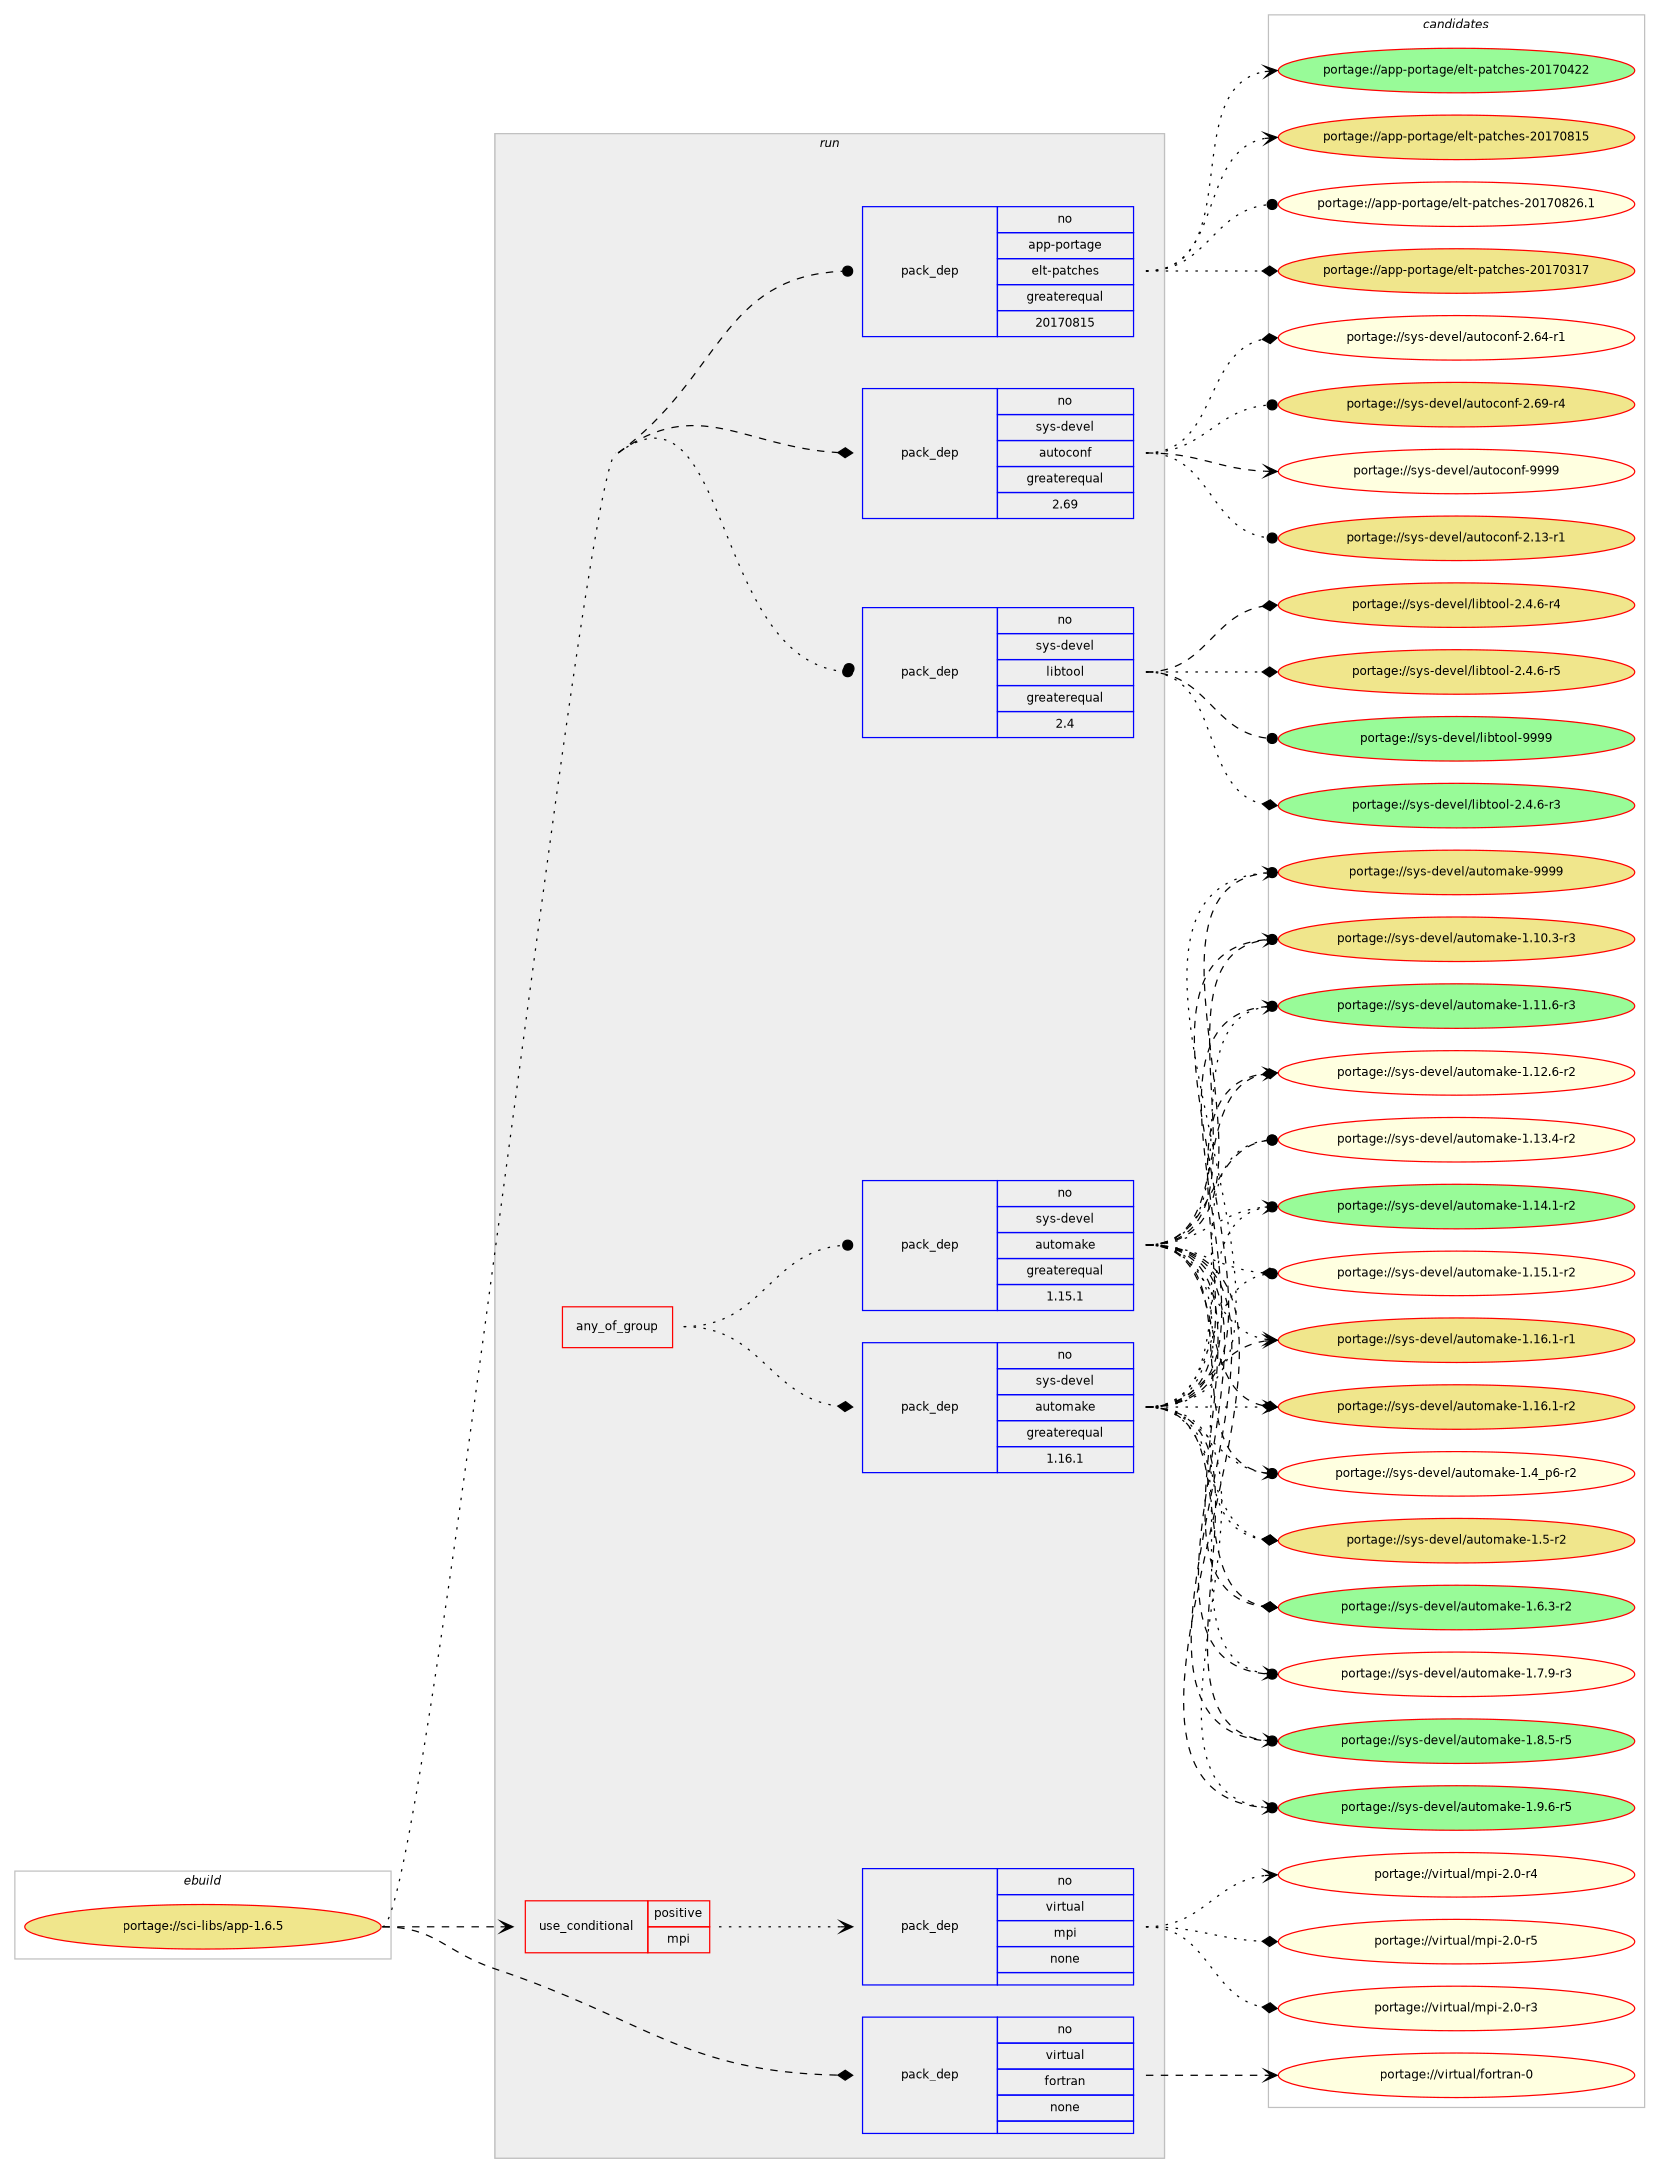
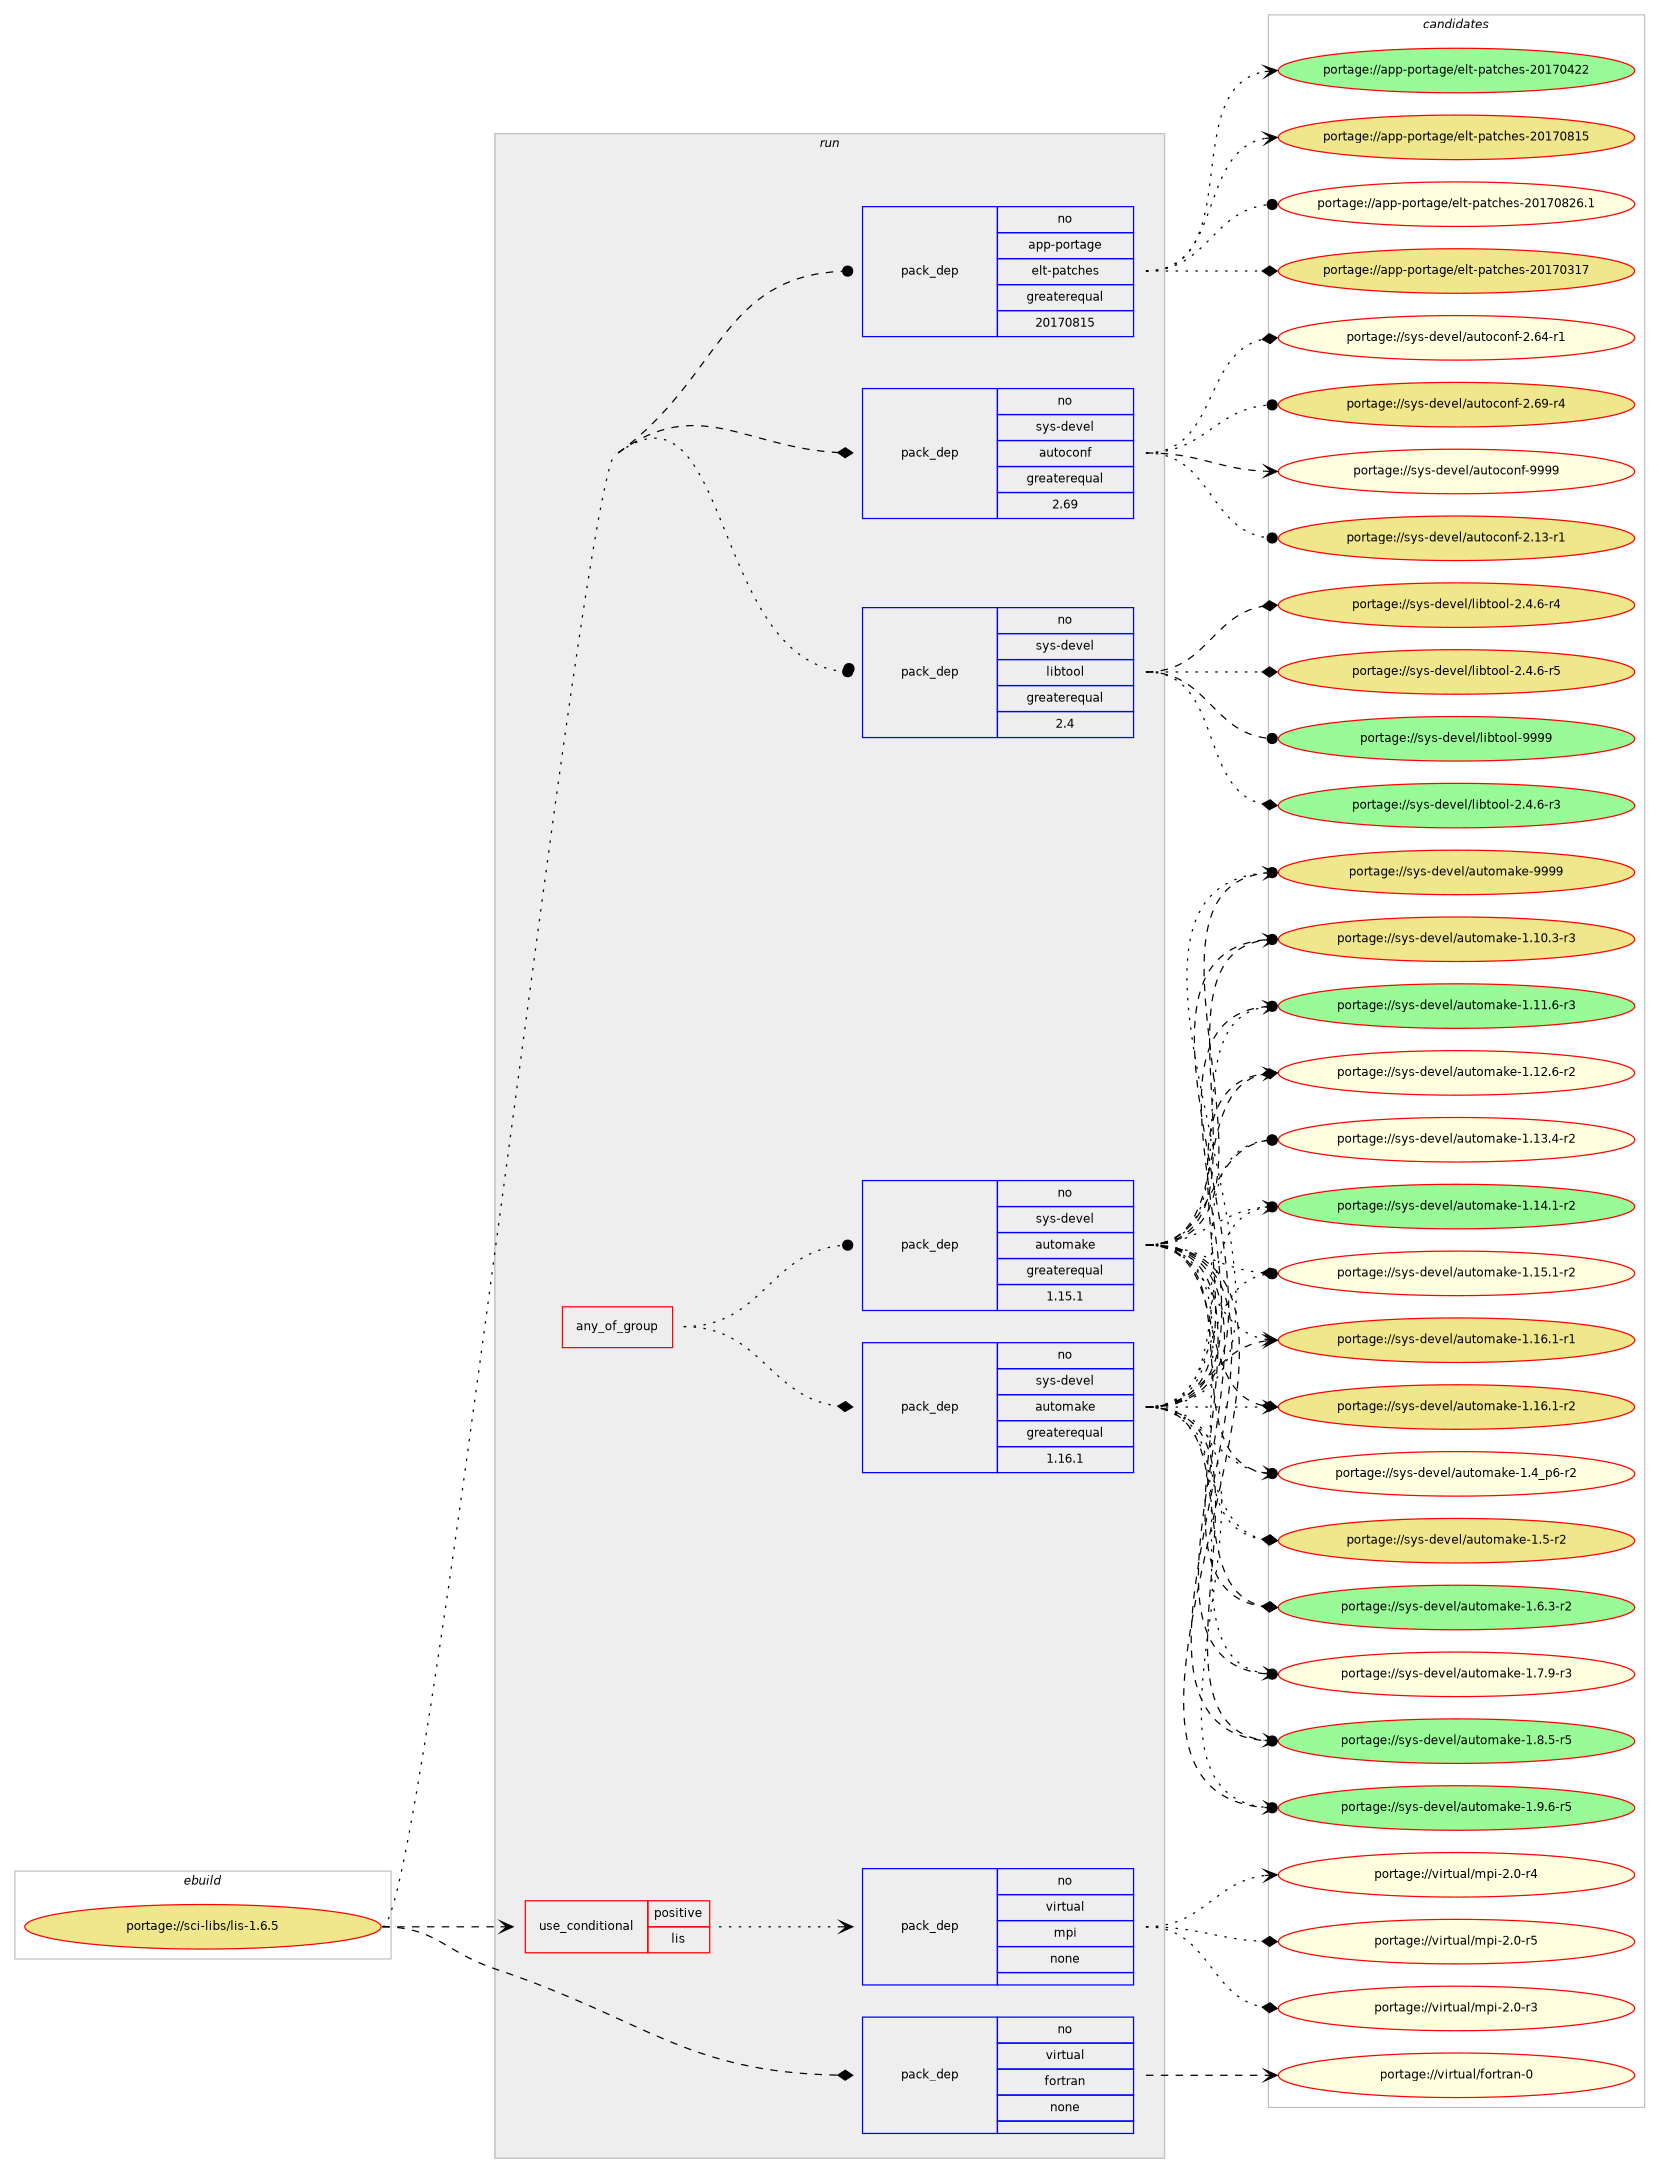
(203, 1927) -> (203, 1927)
(679, 1939) -> (679, 1939)
